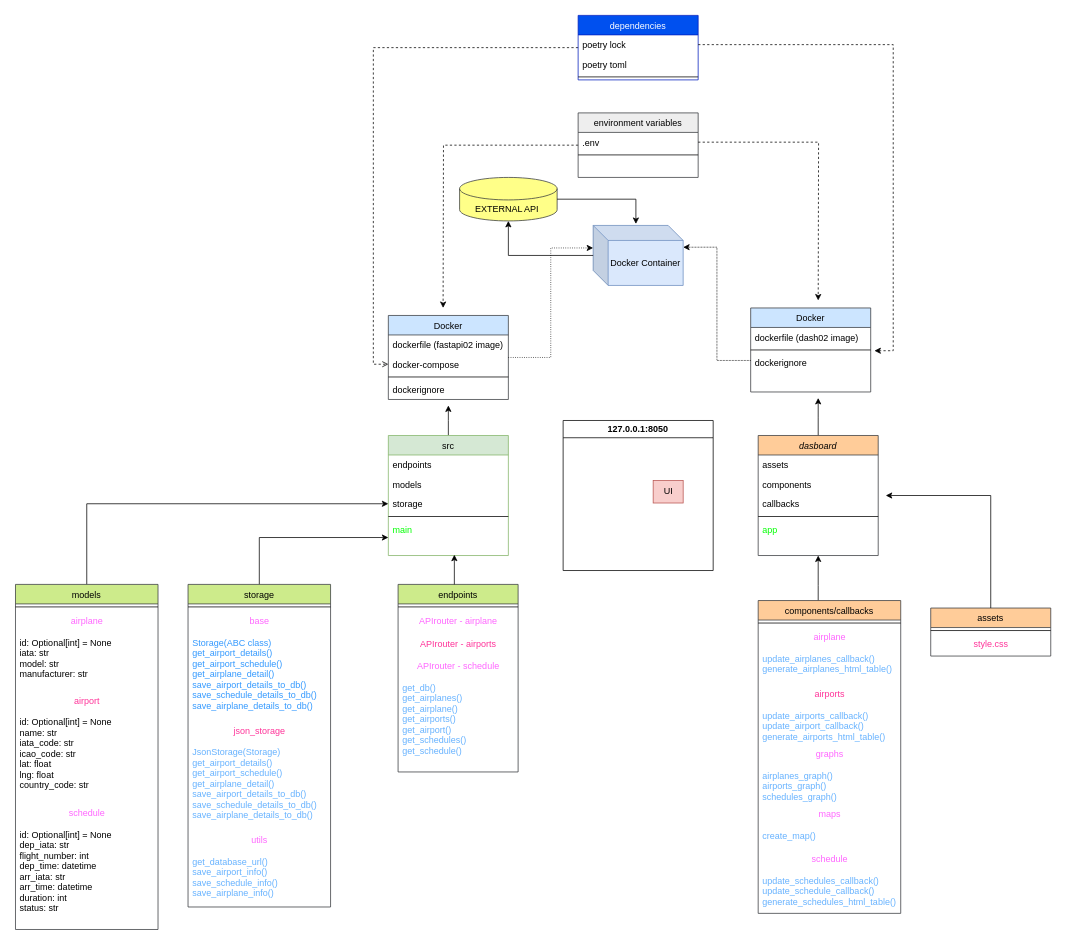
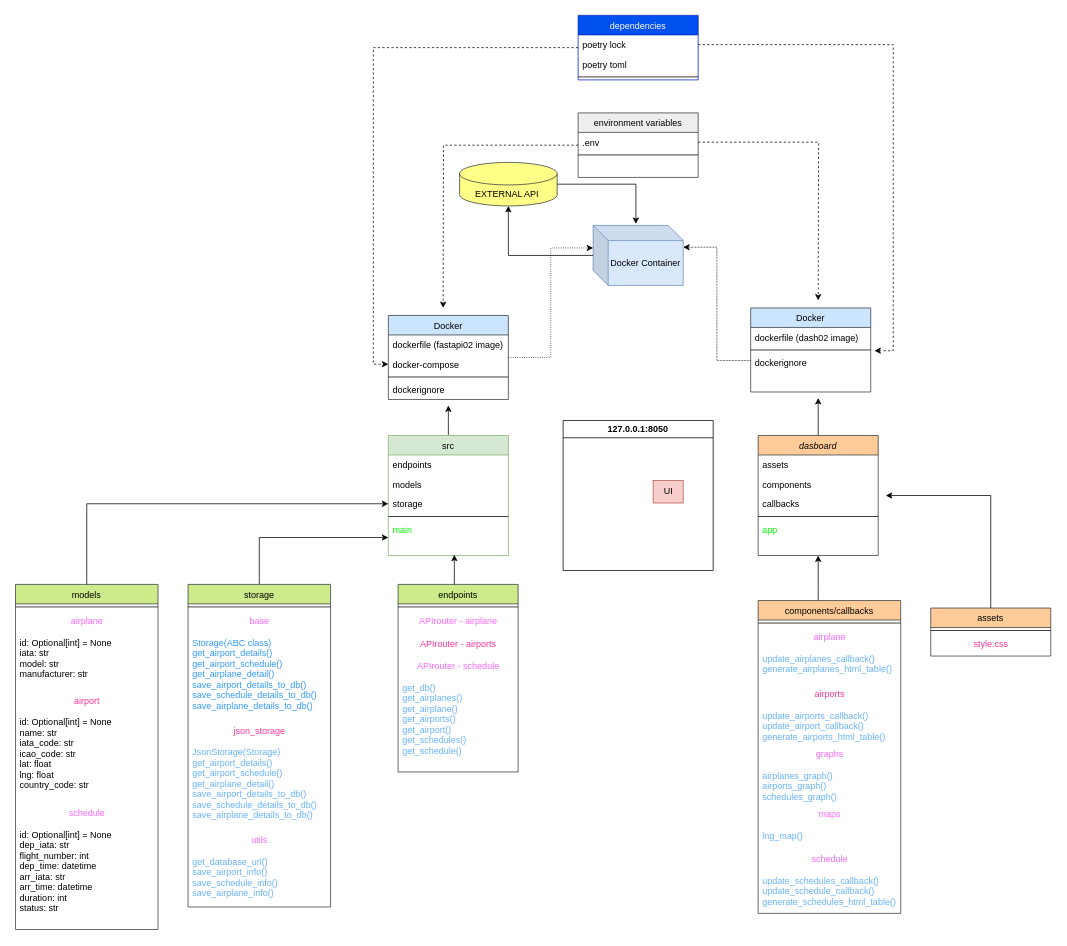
(508, 199) -> (508, 184)
(383, 364) -> (381, 364)
(792, 836) -> (784, 836)
